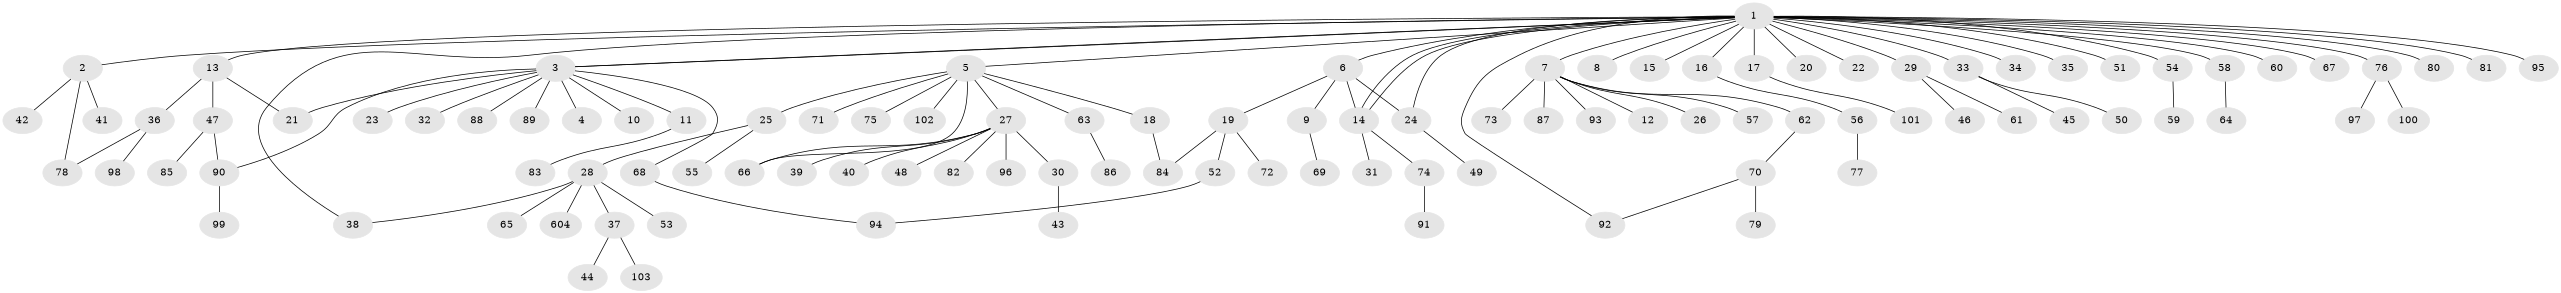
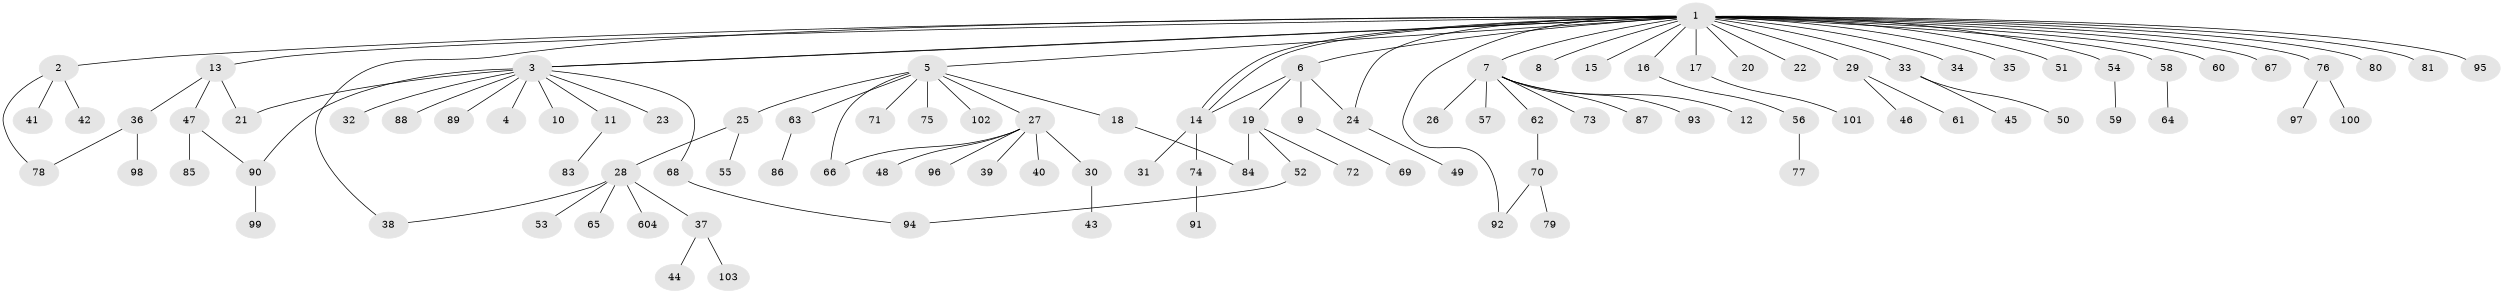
(954, 173) -> none
